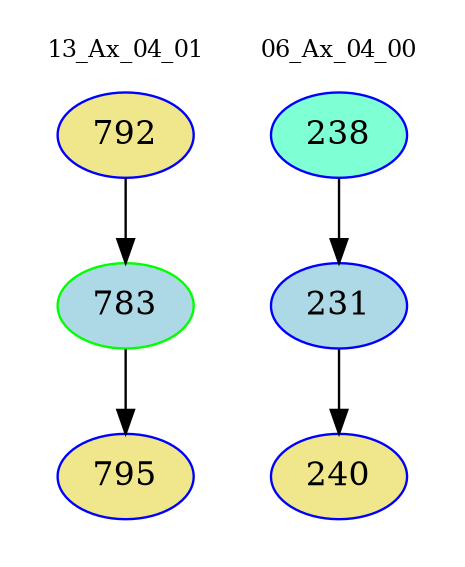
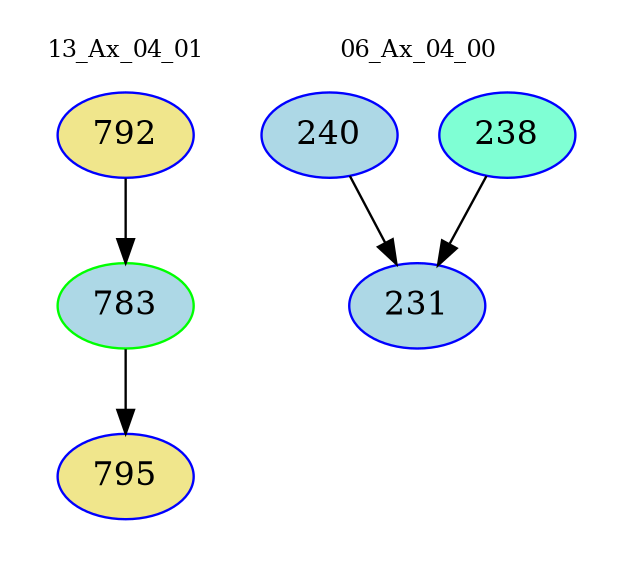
(339, 380) -> (368, 209)
(339, 477) -> (330, 135)
